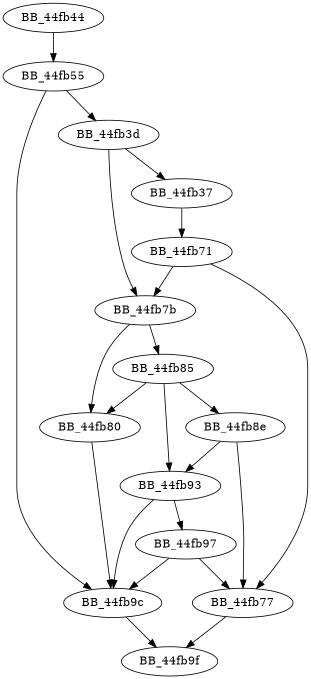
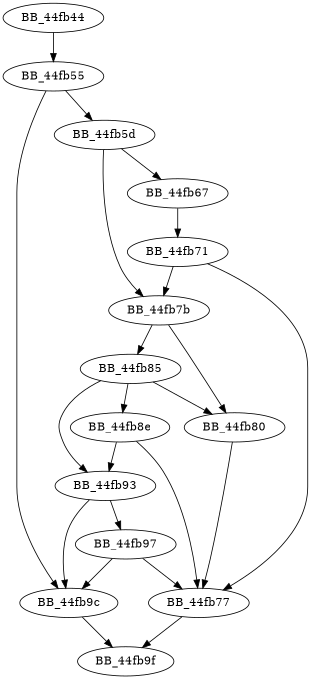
(109, 135) -> (105, 135)
(182, 193) -> (178, 193)
(101, 511) -> (220, 511)
